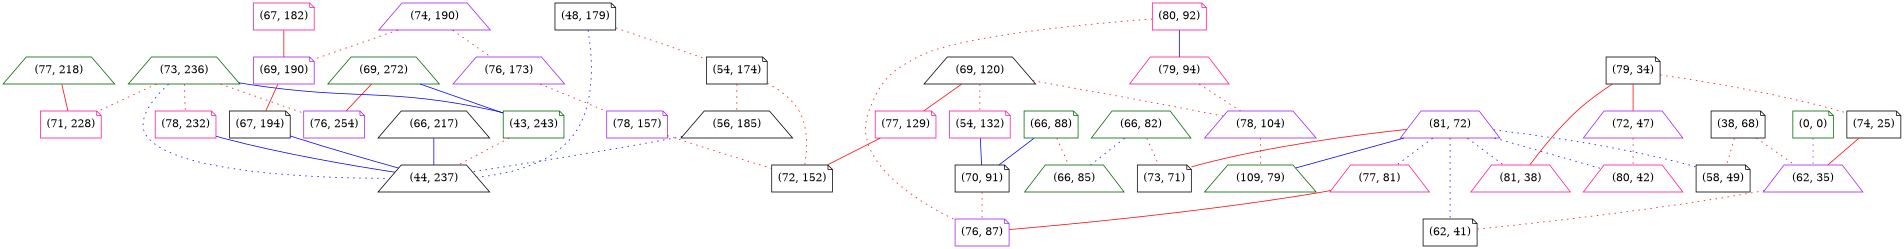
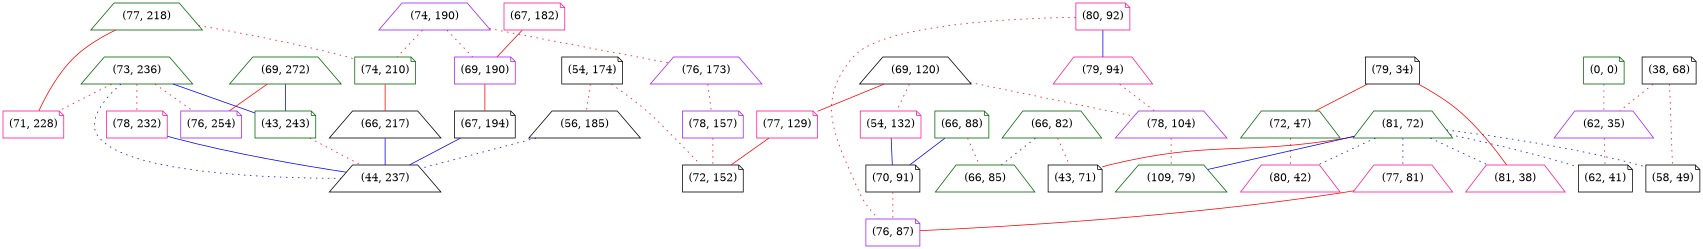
(585, 16) -> none
none -> (385, 70)
(1450, 124) -> (1403, 124)
(1633, 124) -> (1290, 124)
(1874, 124) -> none
(1164, 178) -> (1075, 178)
